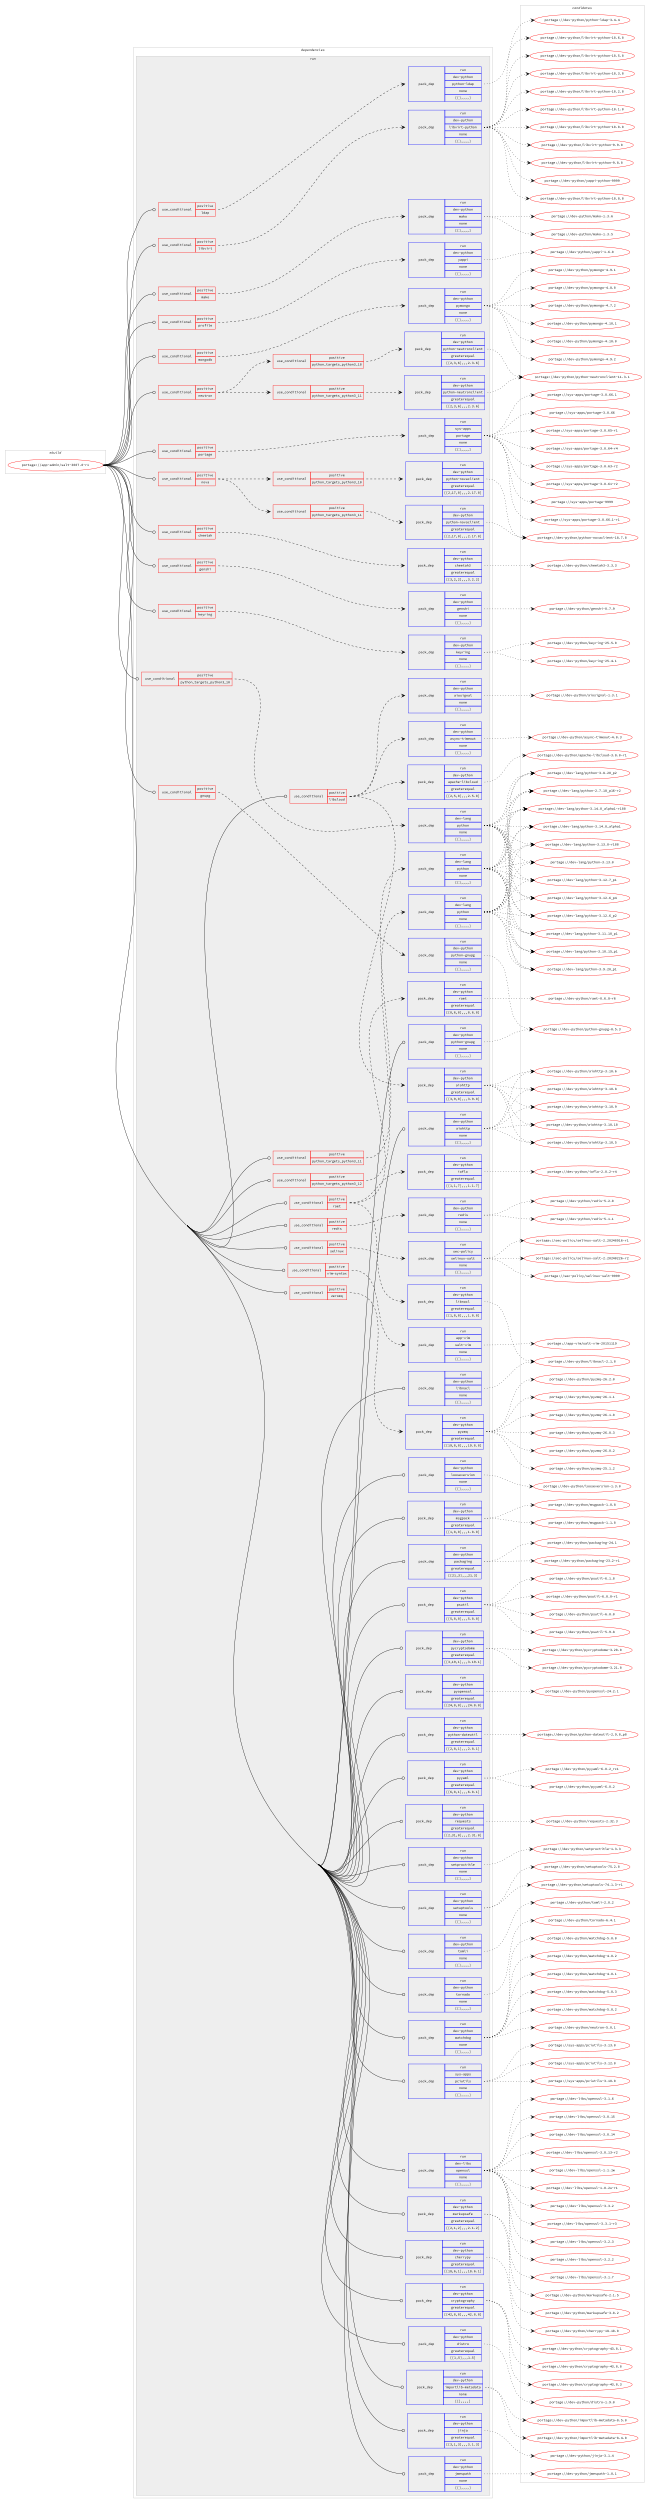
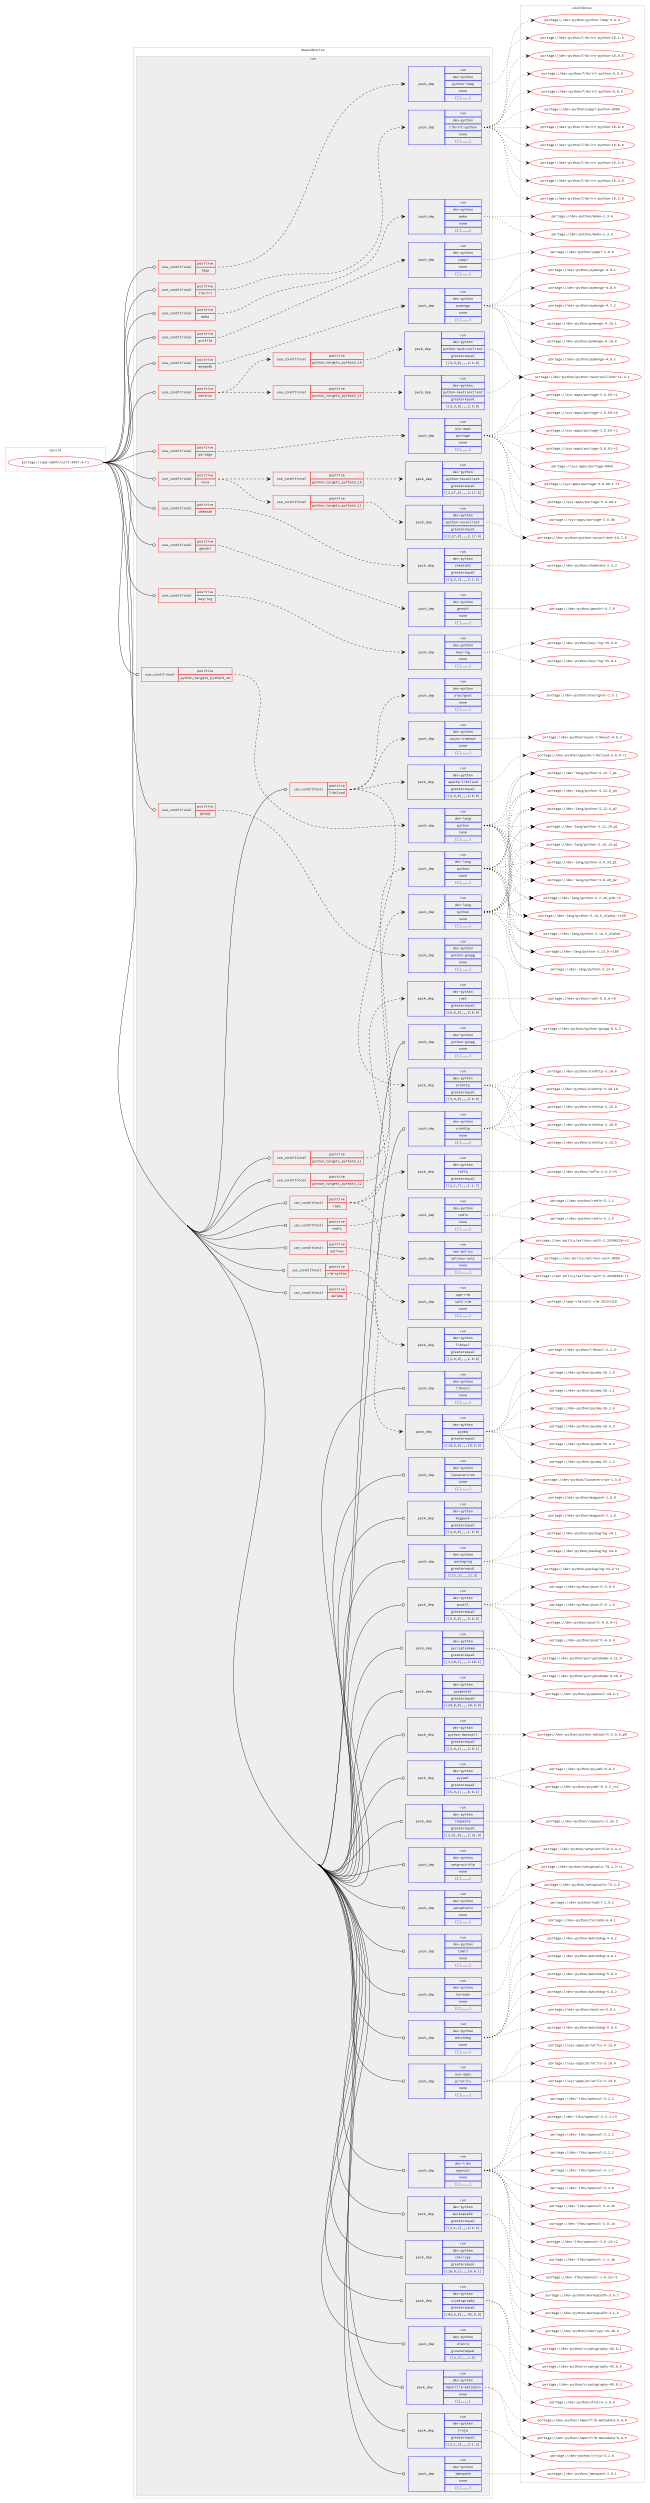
none -> (582, 1551)
